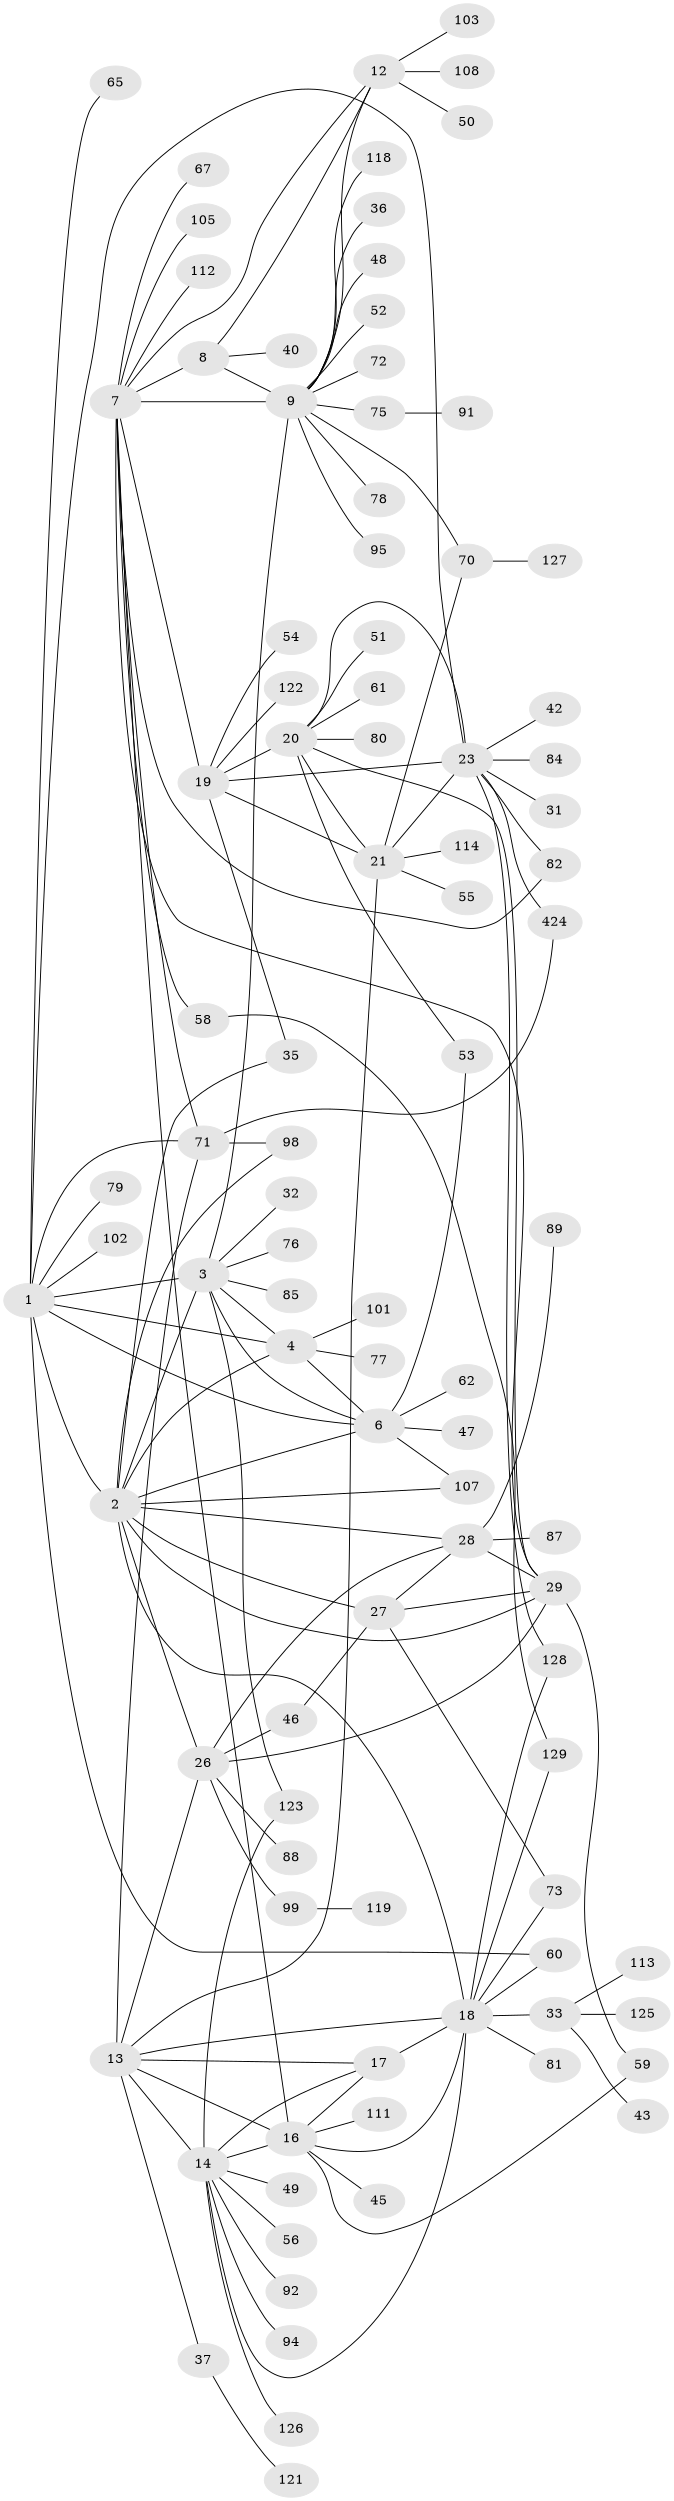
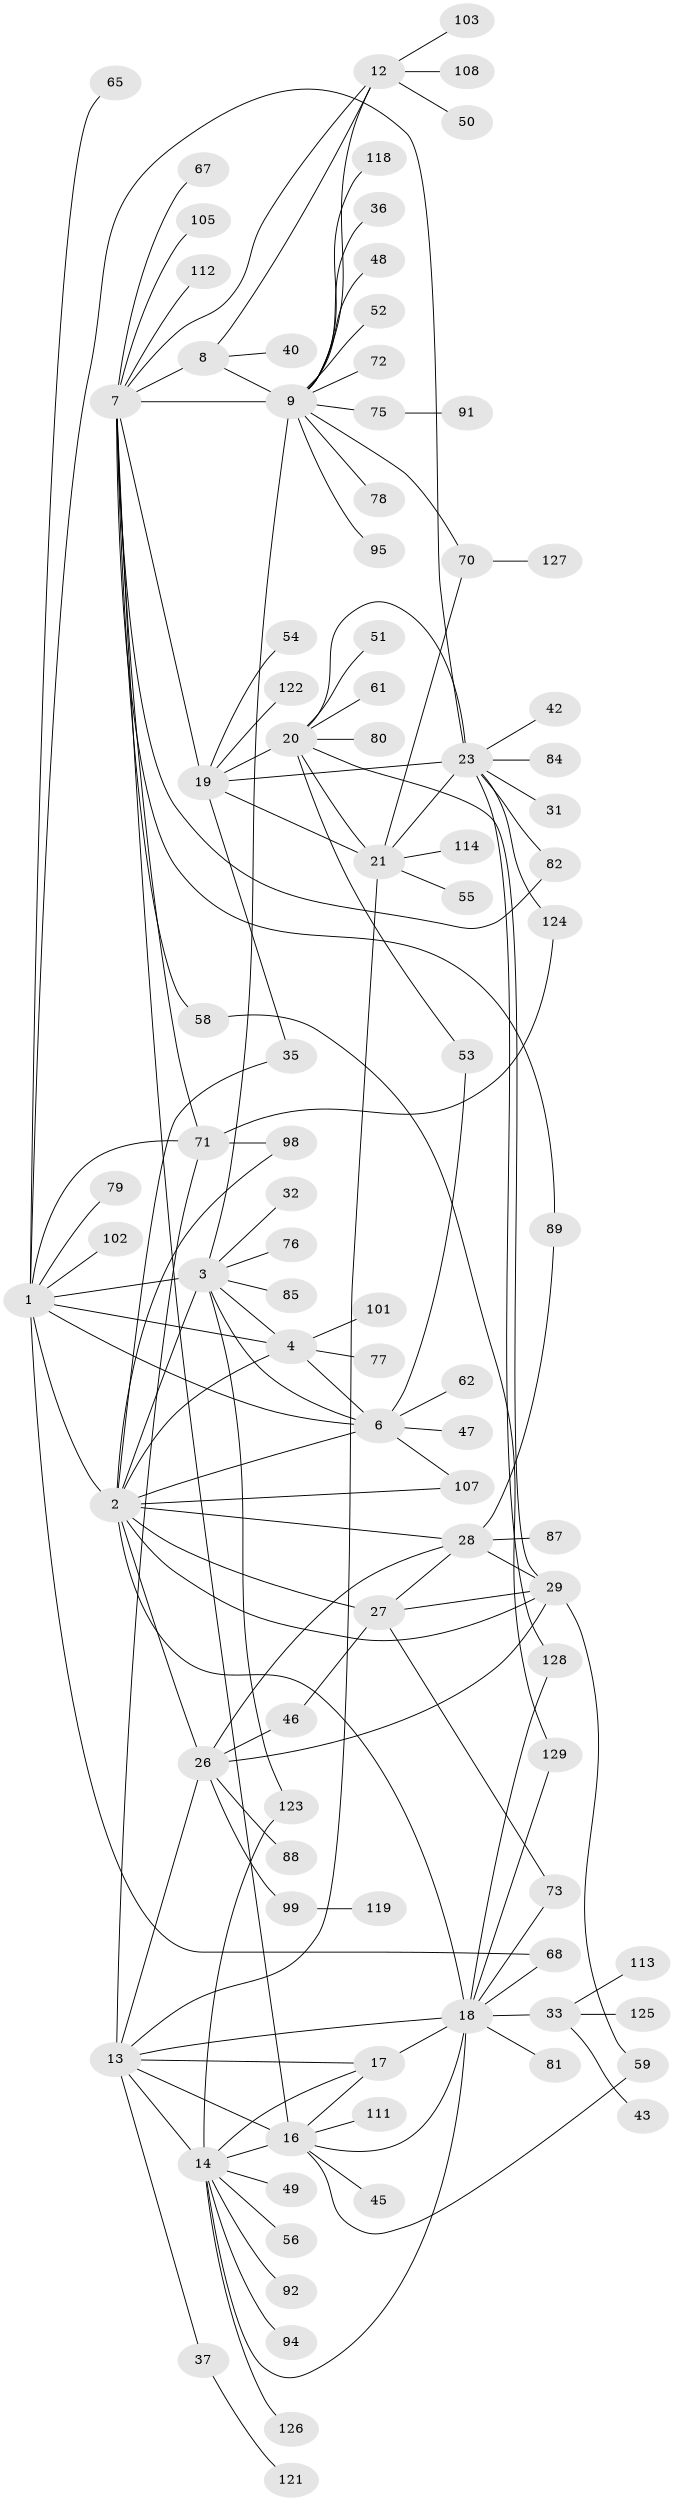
(555, 922) -> (555, 922)
(358, 981) -> (223, 909)
(555, 1955) -> (555, 1955)
